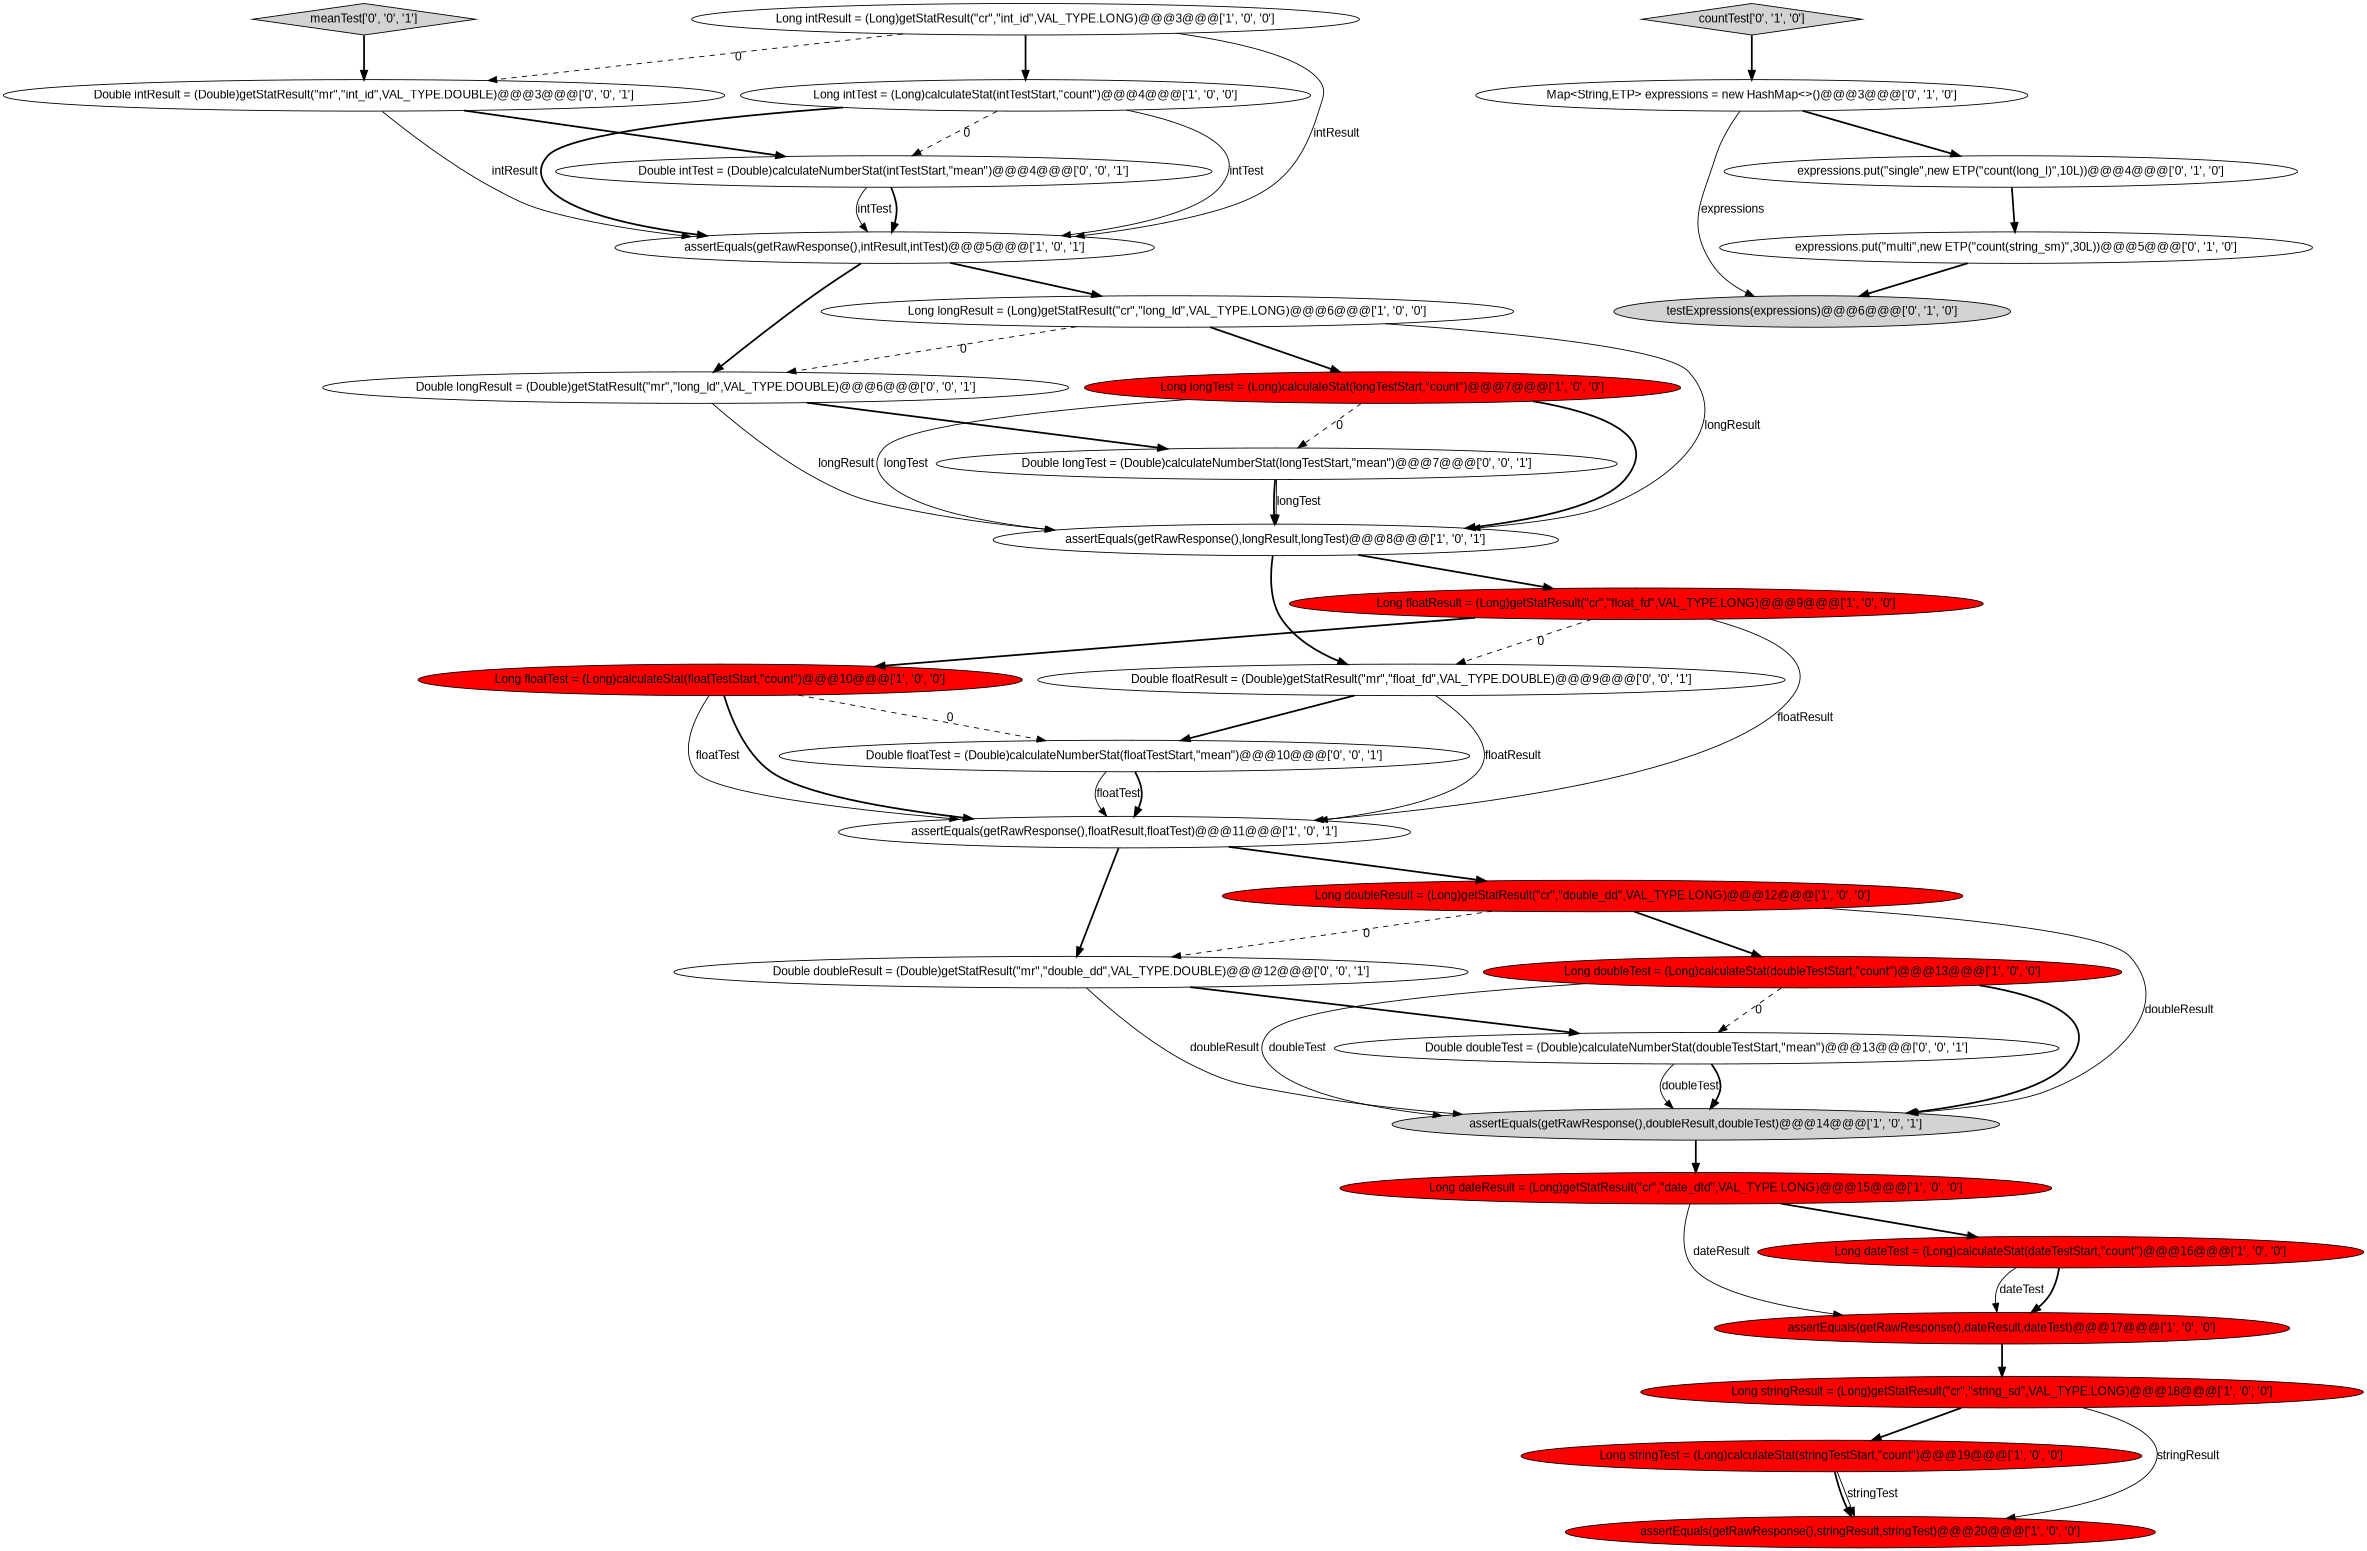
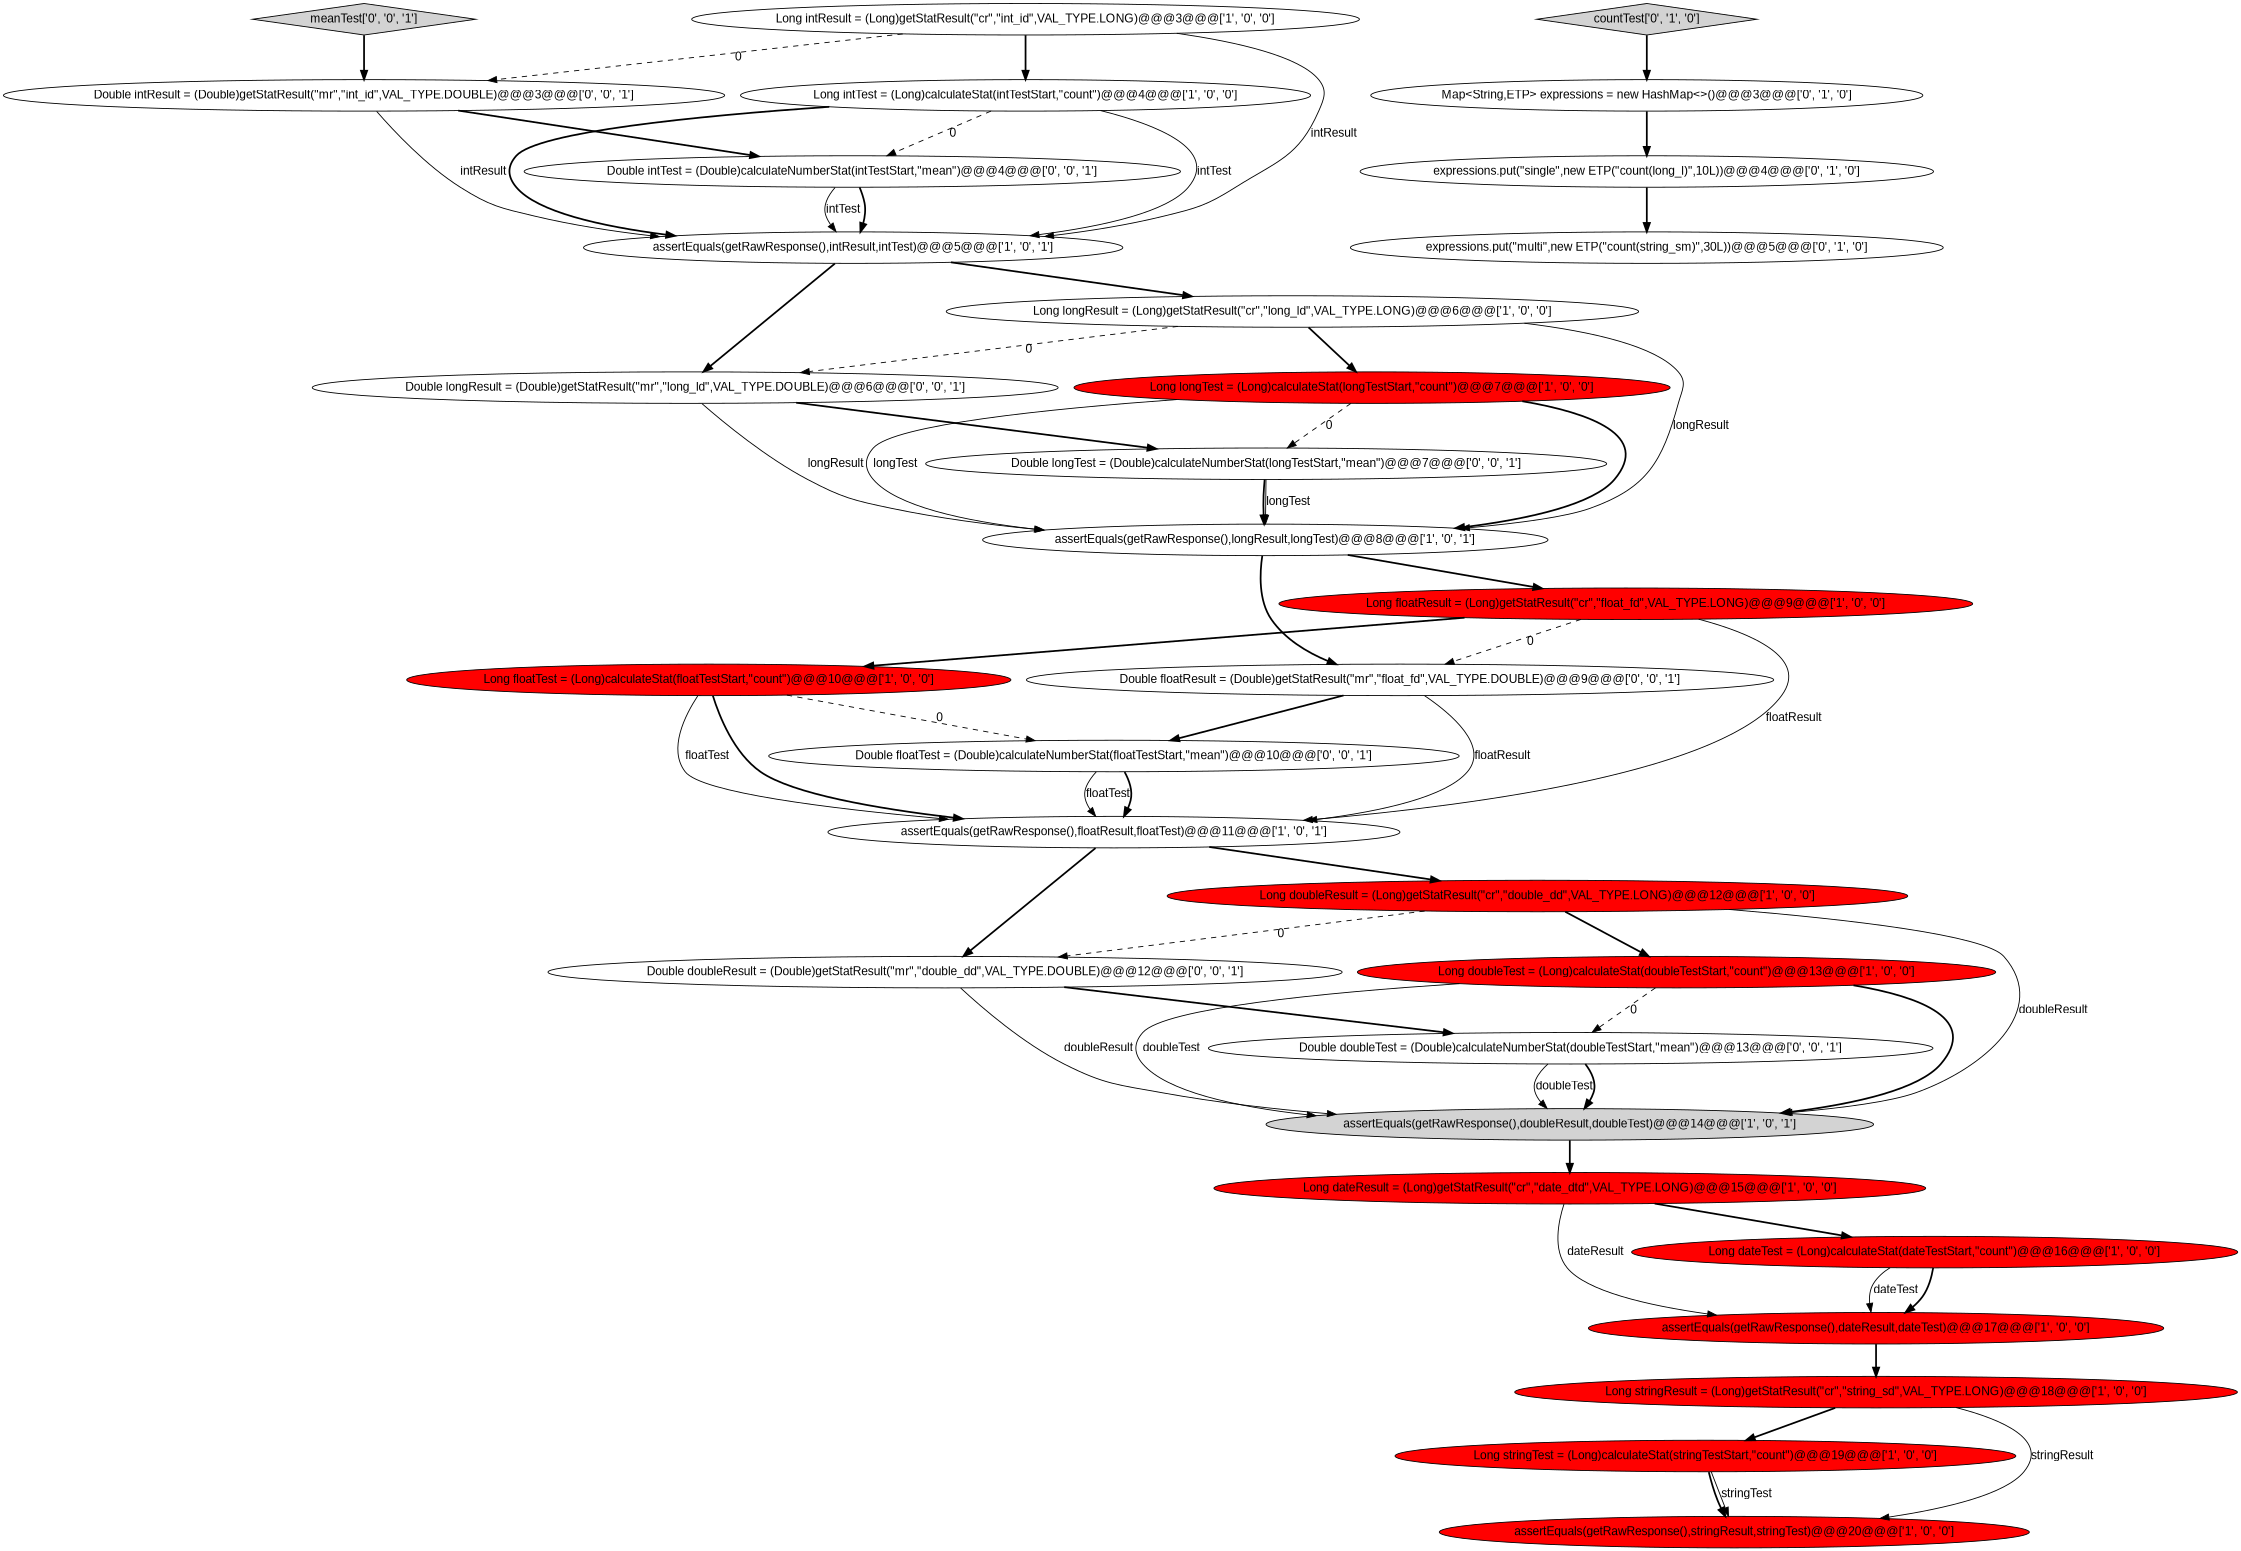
(1812, 312) -> none
